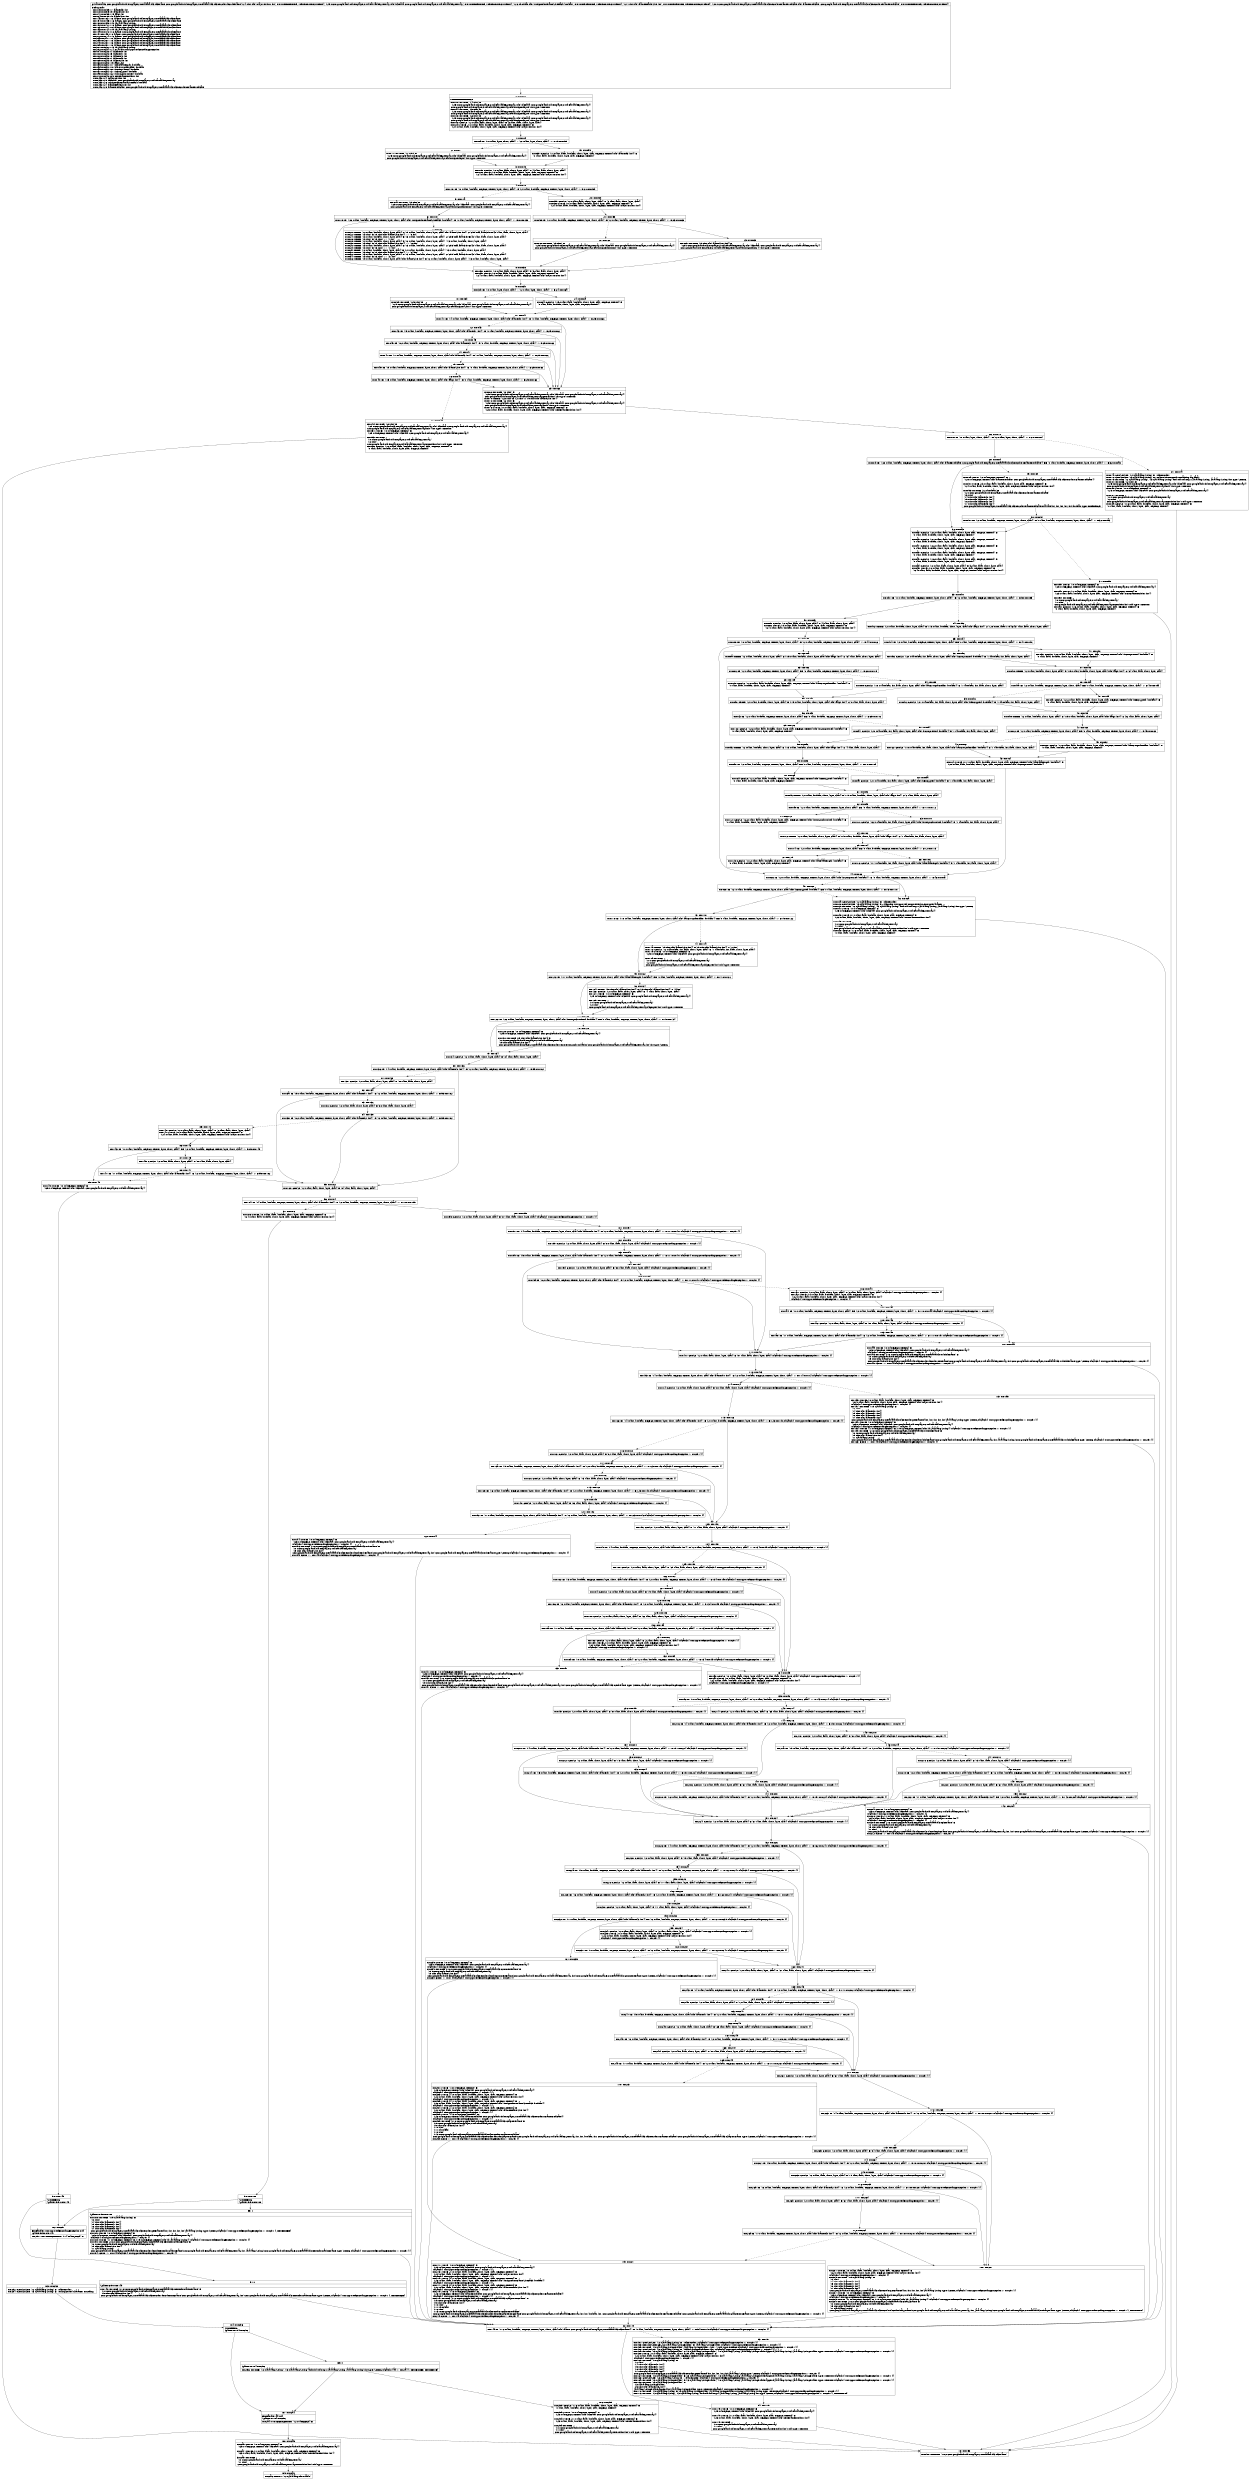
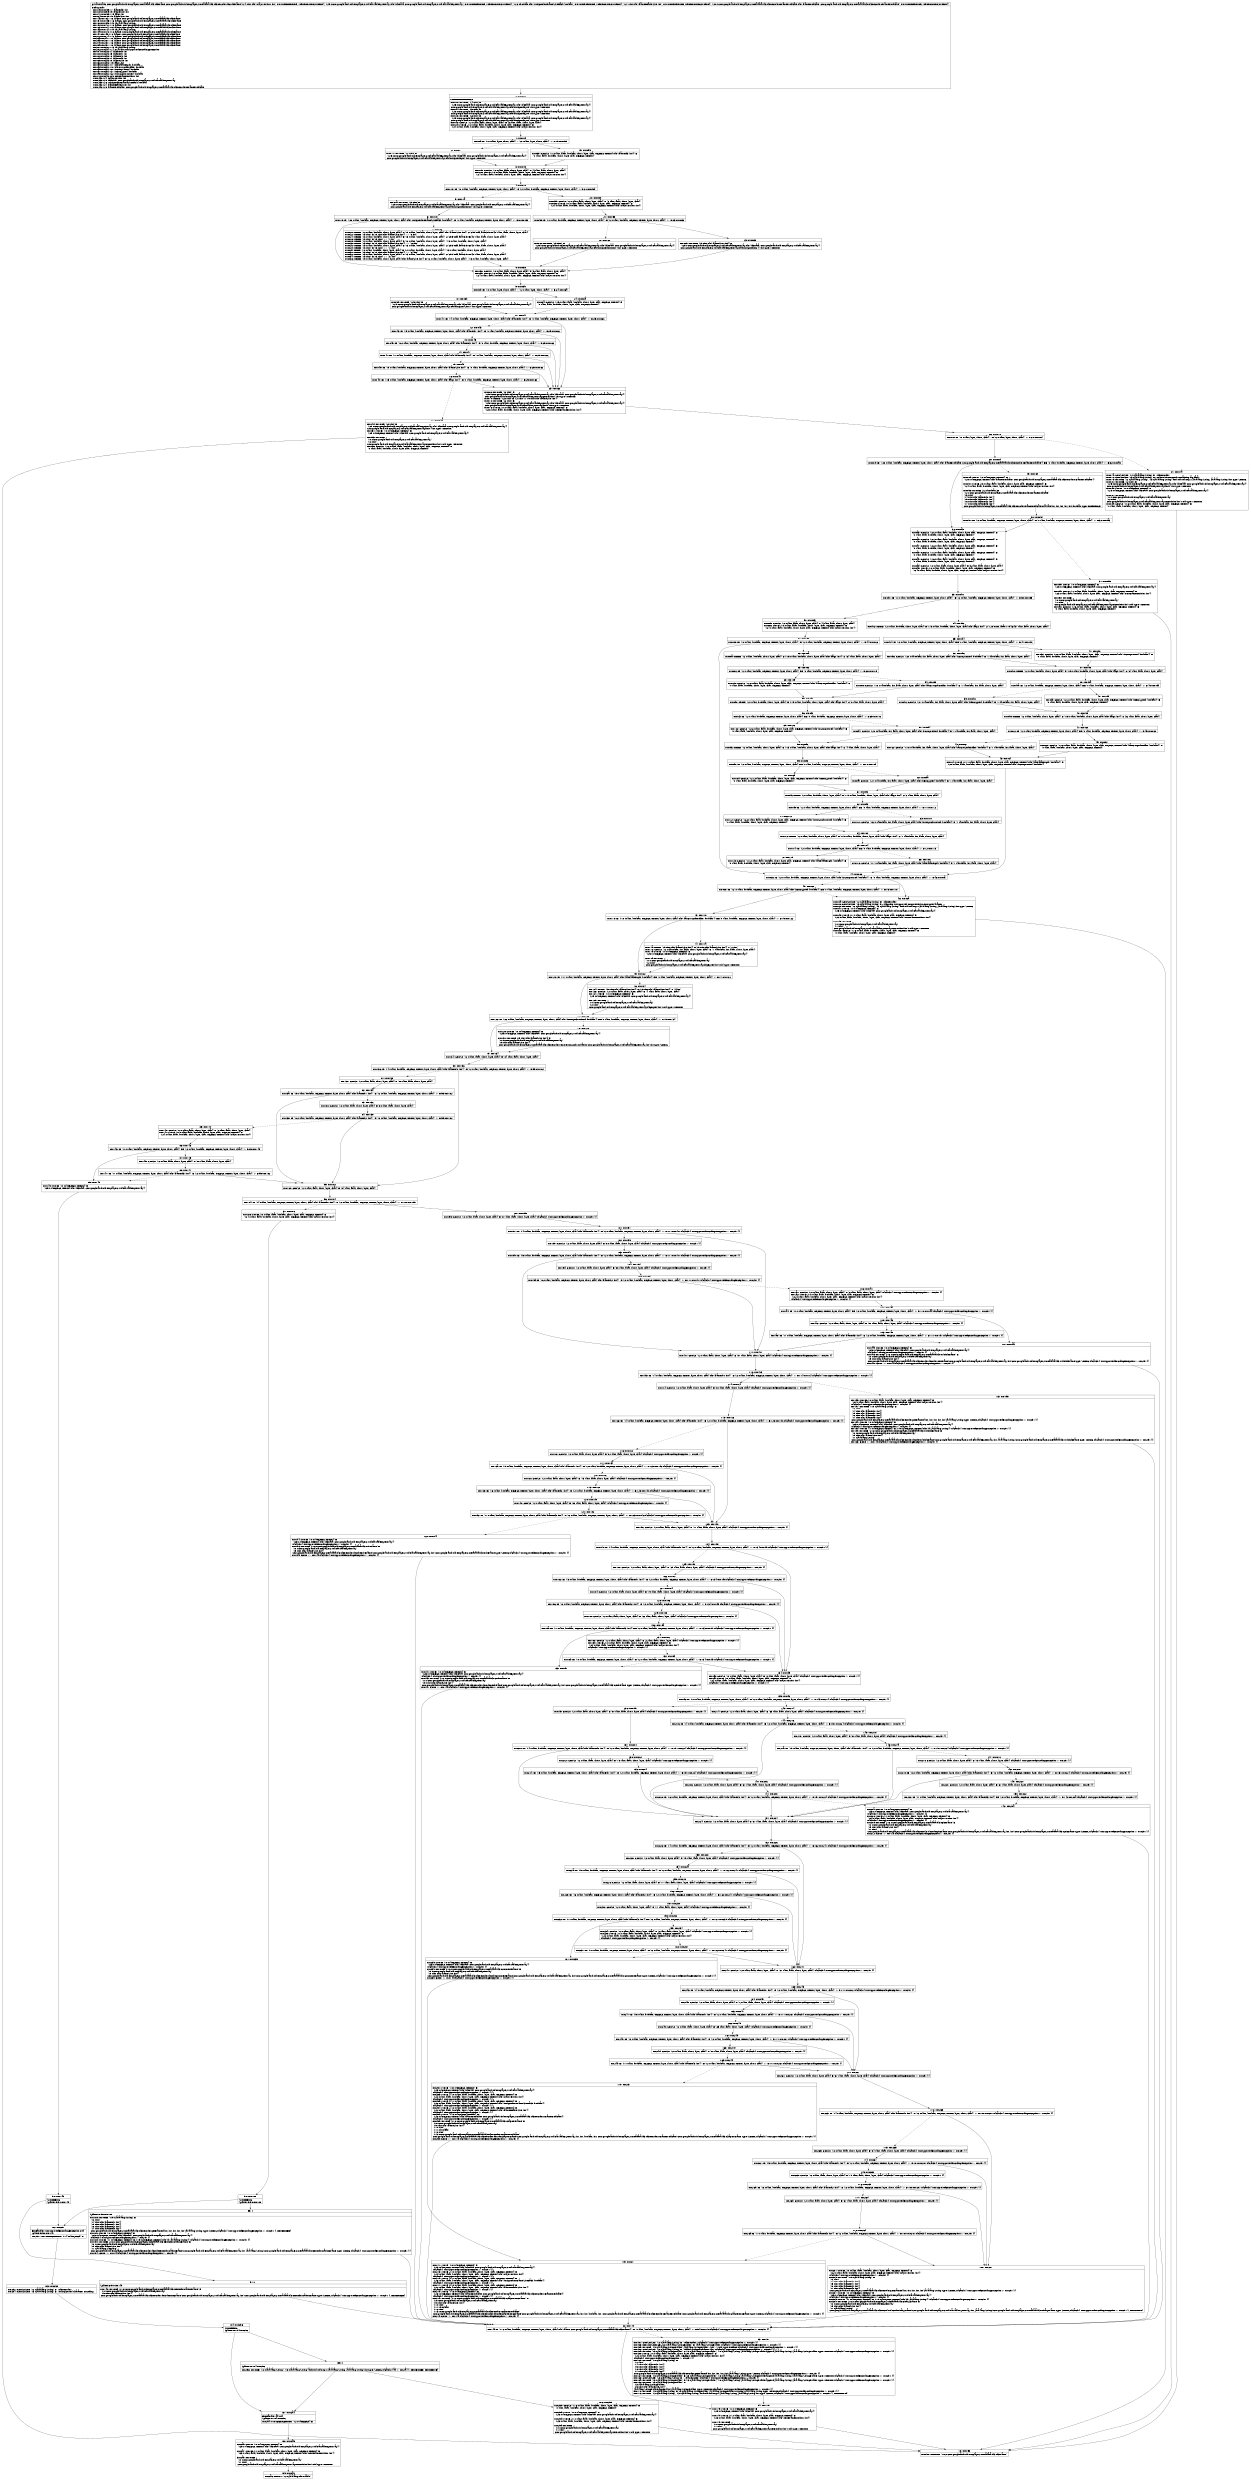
(102, 2249) -> (103, 2249)
